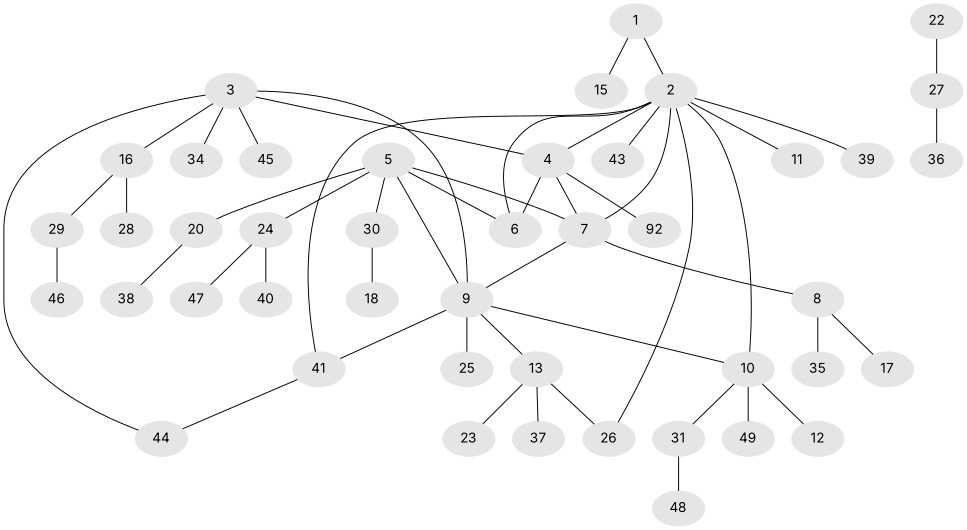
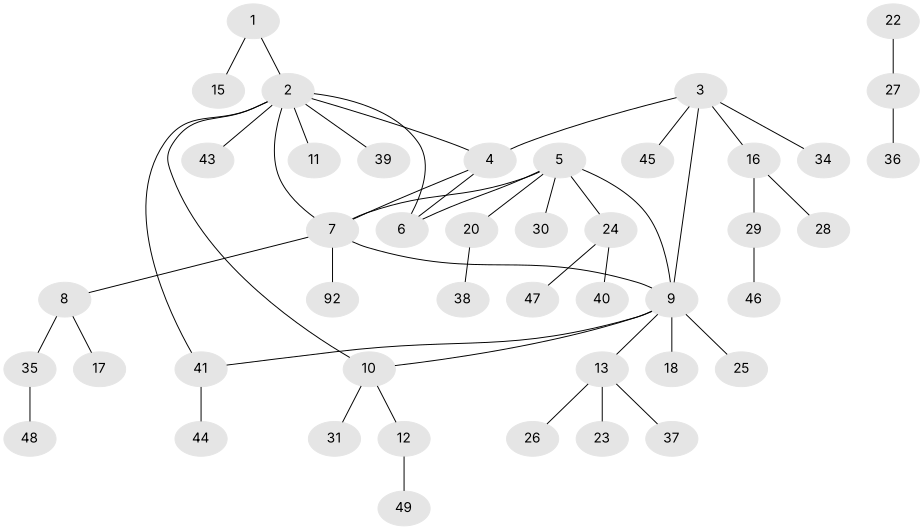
(601, 195) -> (333, 265)
(4, 233) -> none
(372, 265) -> (672, 335)
(681, 279) -> none
(748, 404) -> (404, 474)
(679, 474) -> (30, 404)
